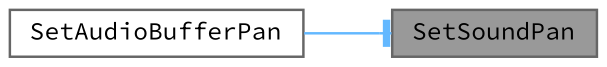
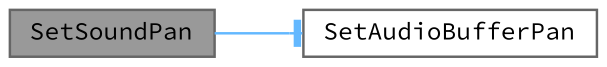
(342, 33) -> (252, 33)
